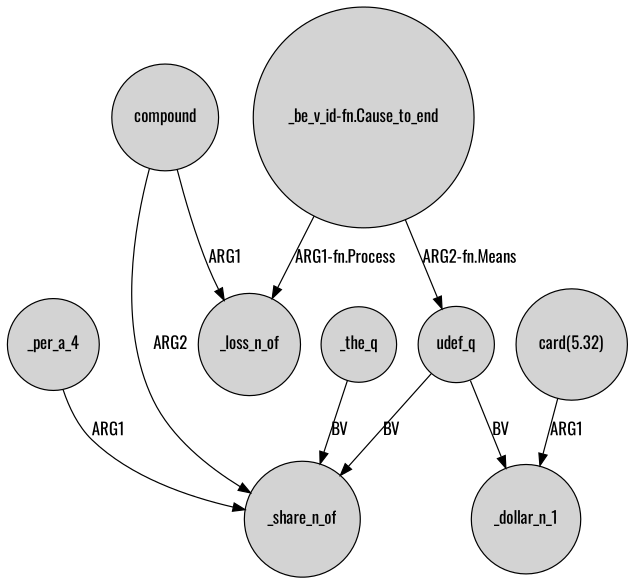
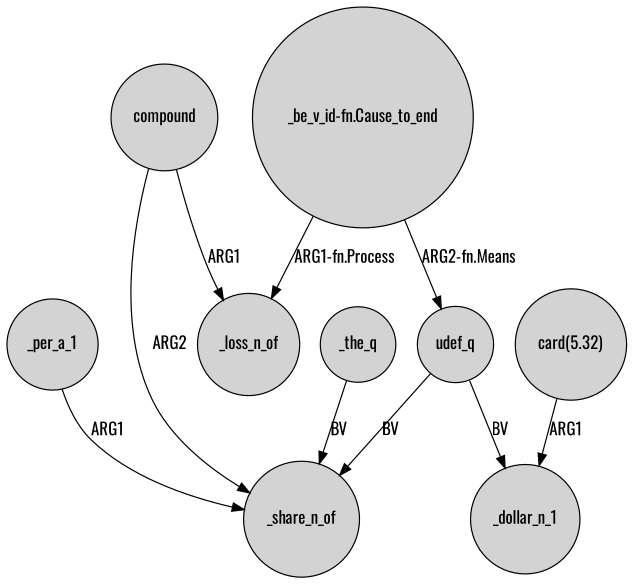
(53, 345) -> (53, 345)
